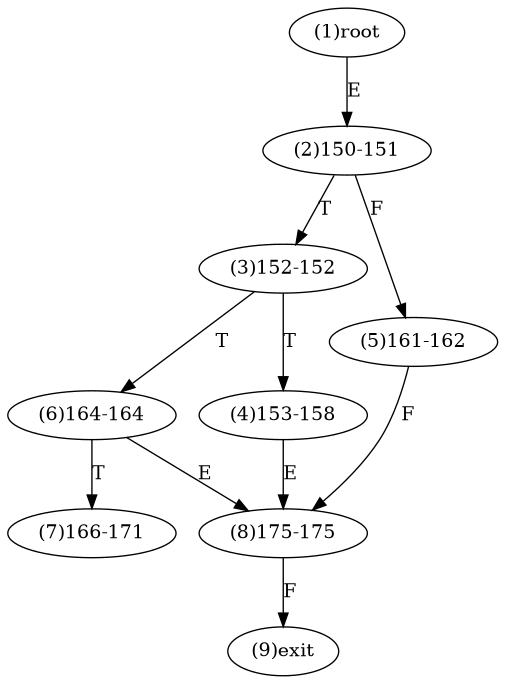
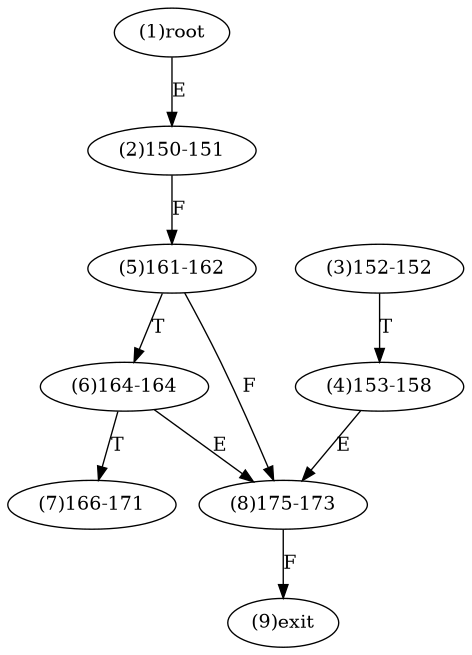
(318, 204) -> none
(193, 338) -> (151, 321)
(283, 533) -> (283, 505)
